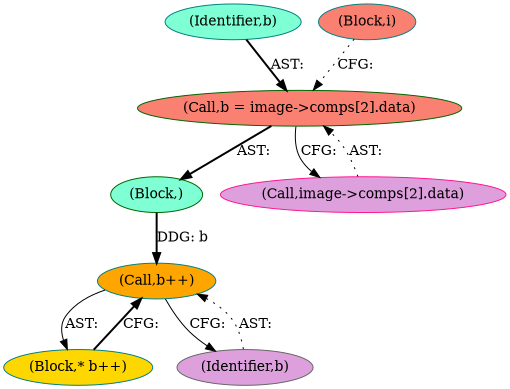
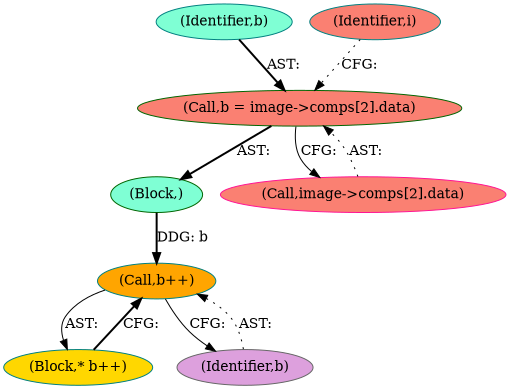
(367, 22) -> (375, 22)
(363, 195) -> (363, 195)
